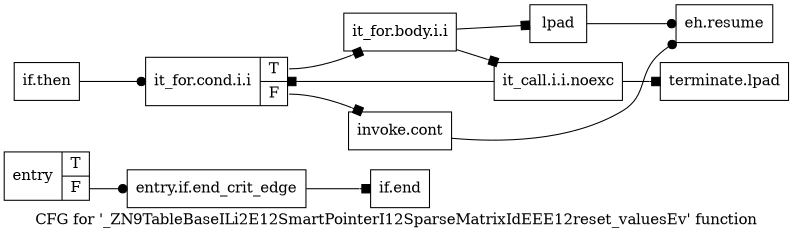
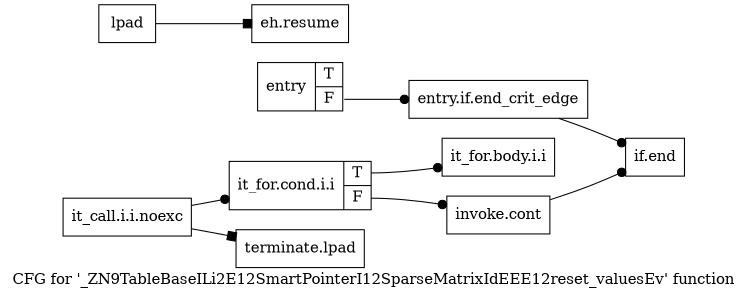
(627, 24) -> (198, 24)
(488, 27) -> none
(472, 54) -> none
(321, 65) -> (402, 172)
(47, 81) -> none
(396, 81) -> (206, 203)
(321, 98) -> (405, 200)
(579, 129) -> (584, 188)
(333, 189) -> (588, 129)
